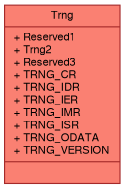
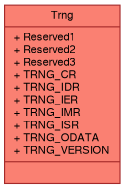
(33, 50) -> (45, 50)
